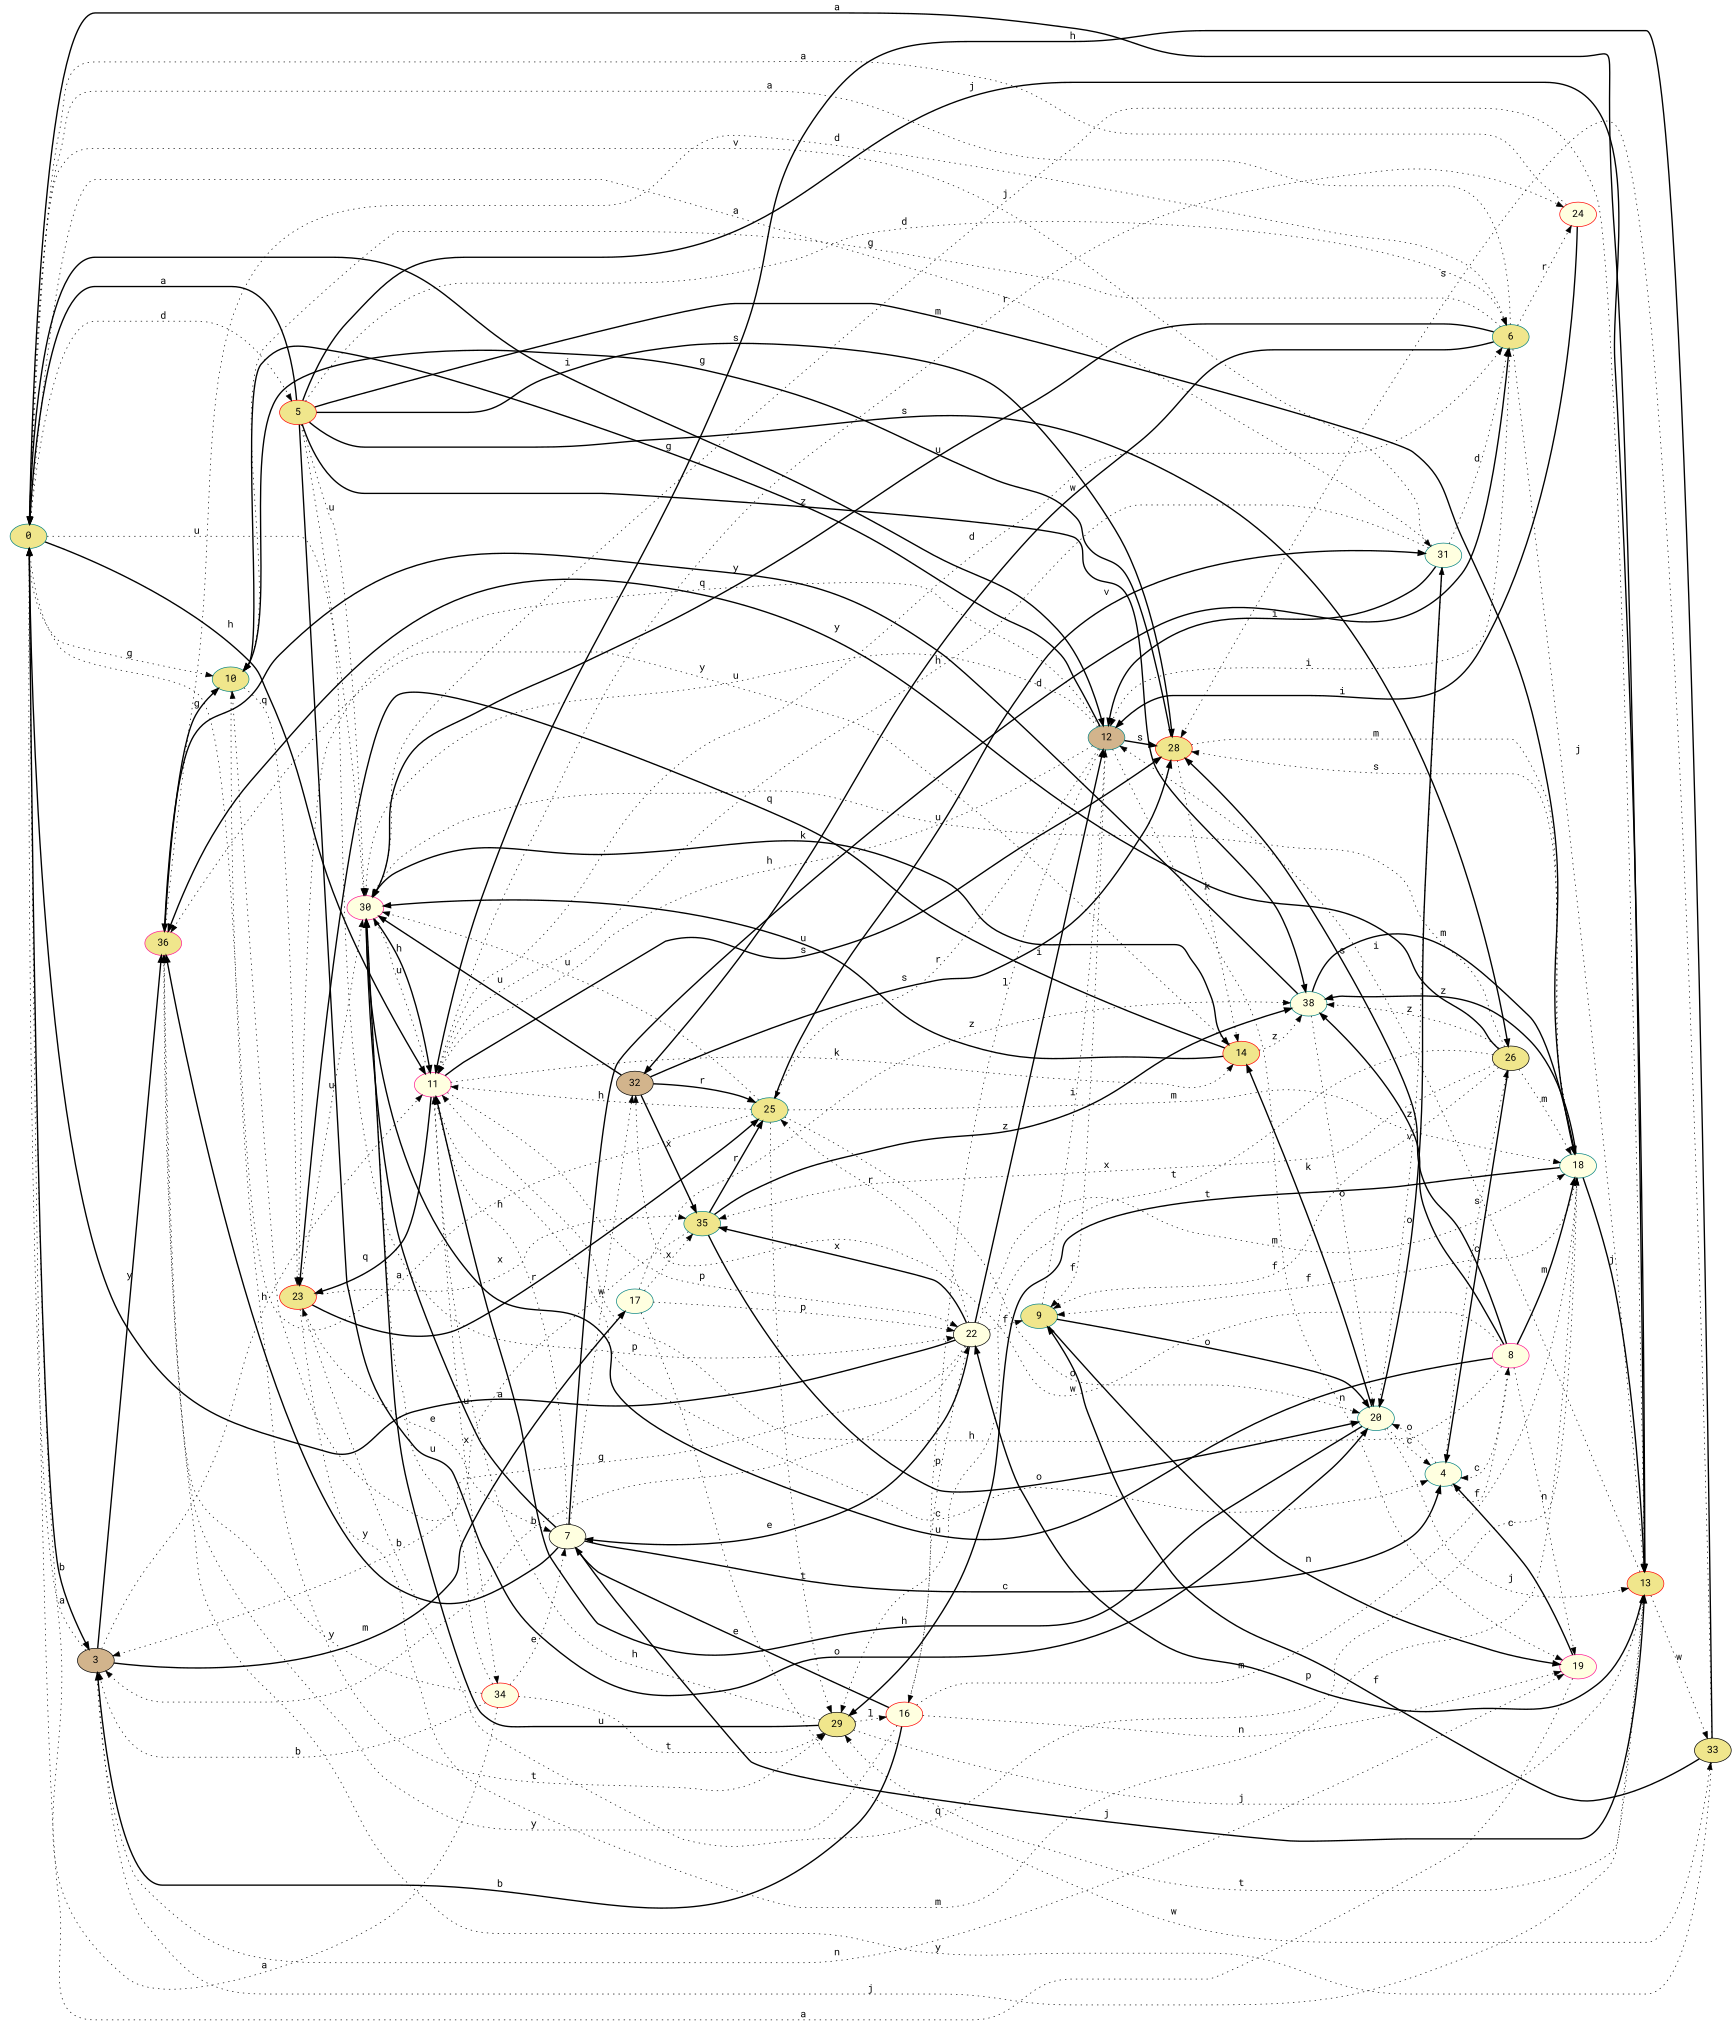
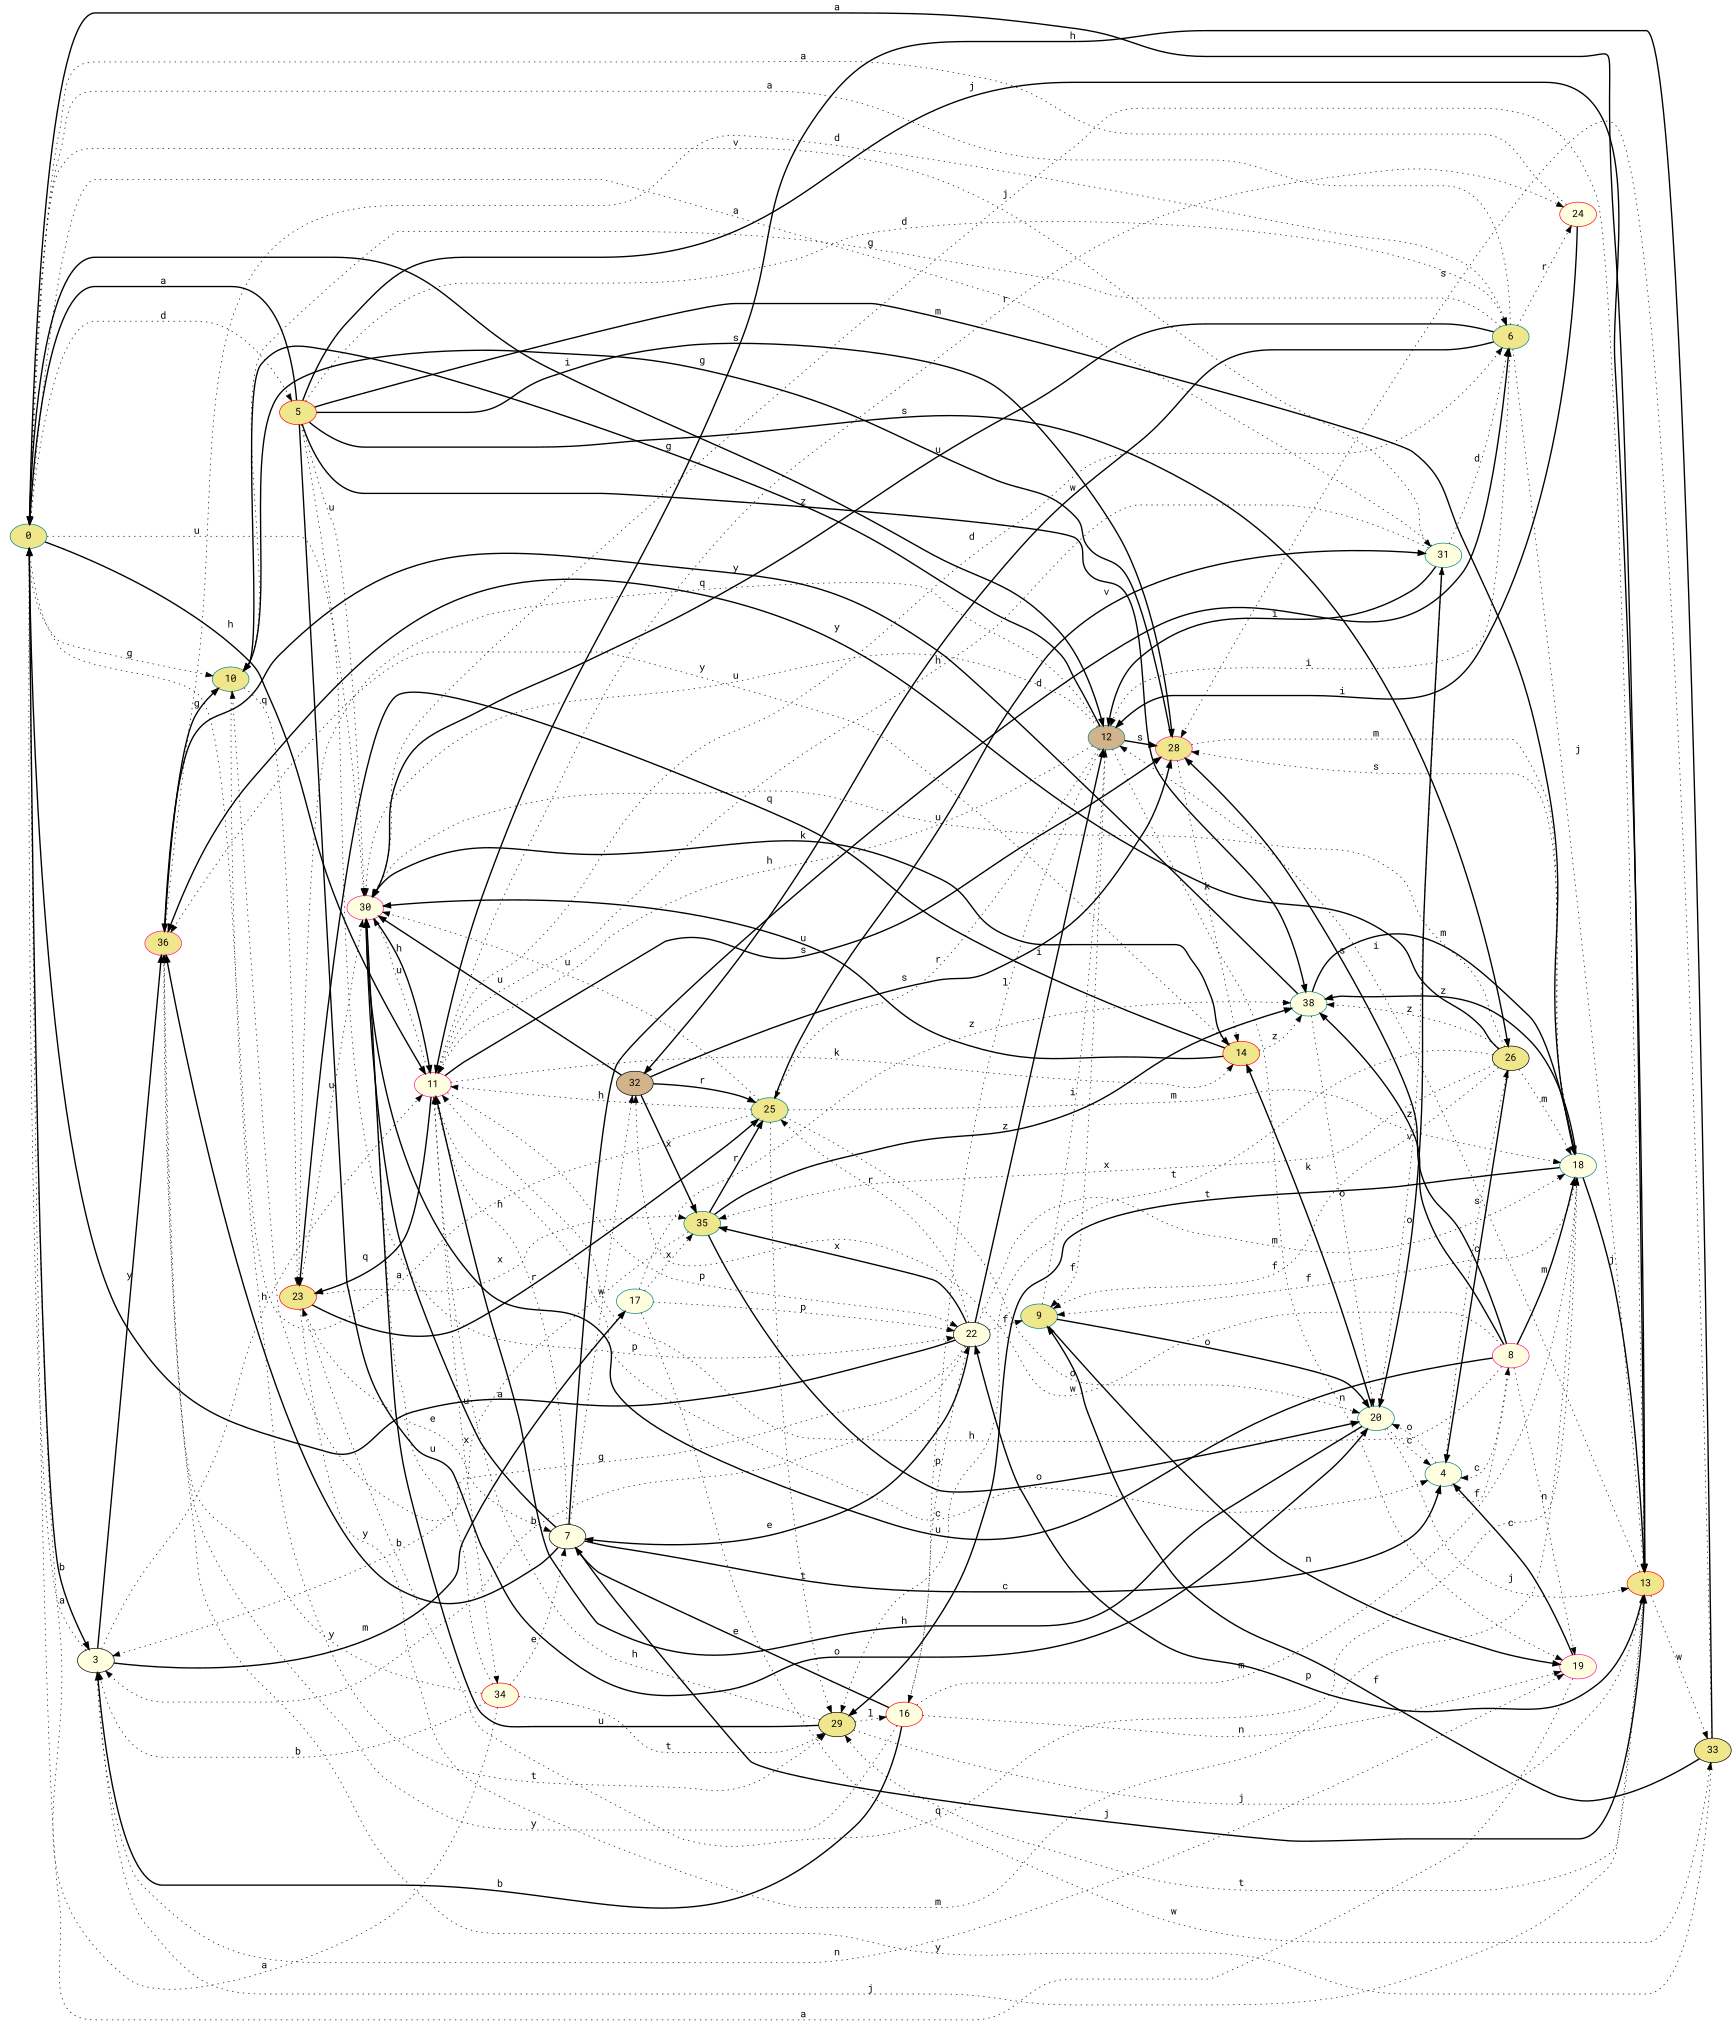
(1174, 749) -> (1174, 749)
(96, 1661) -> (96, 1661)
